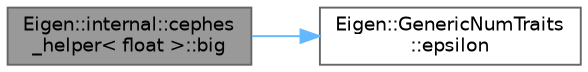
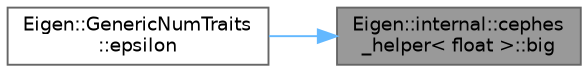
(276, 36) -> (293, 36)
